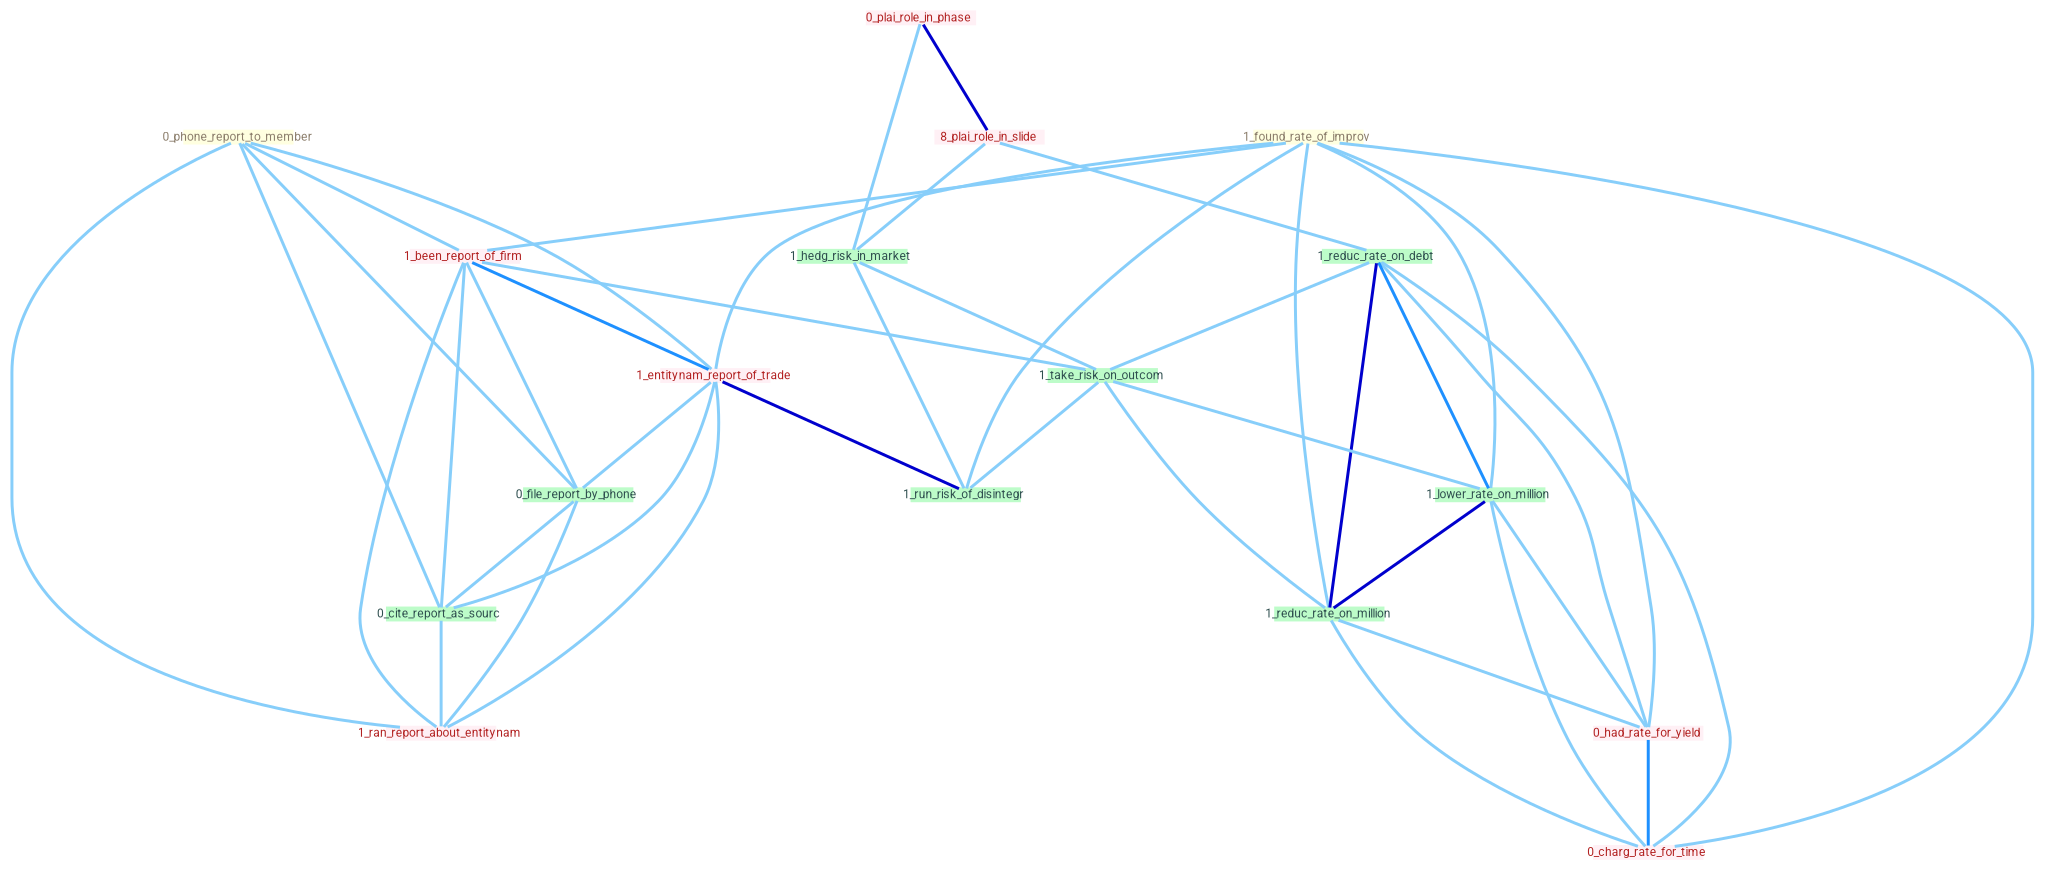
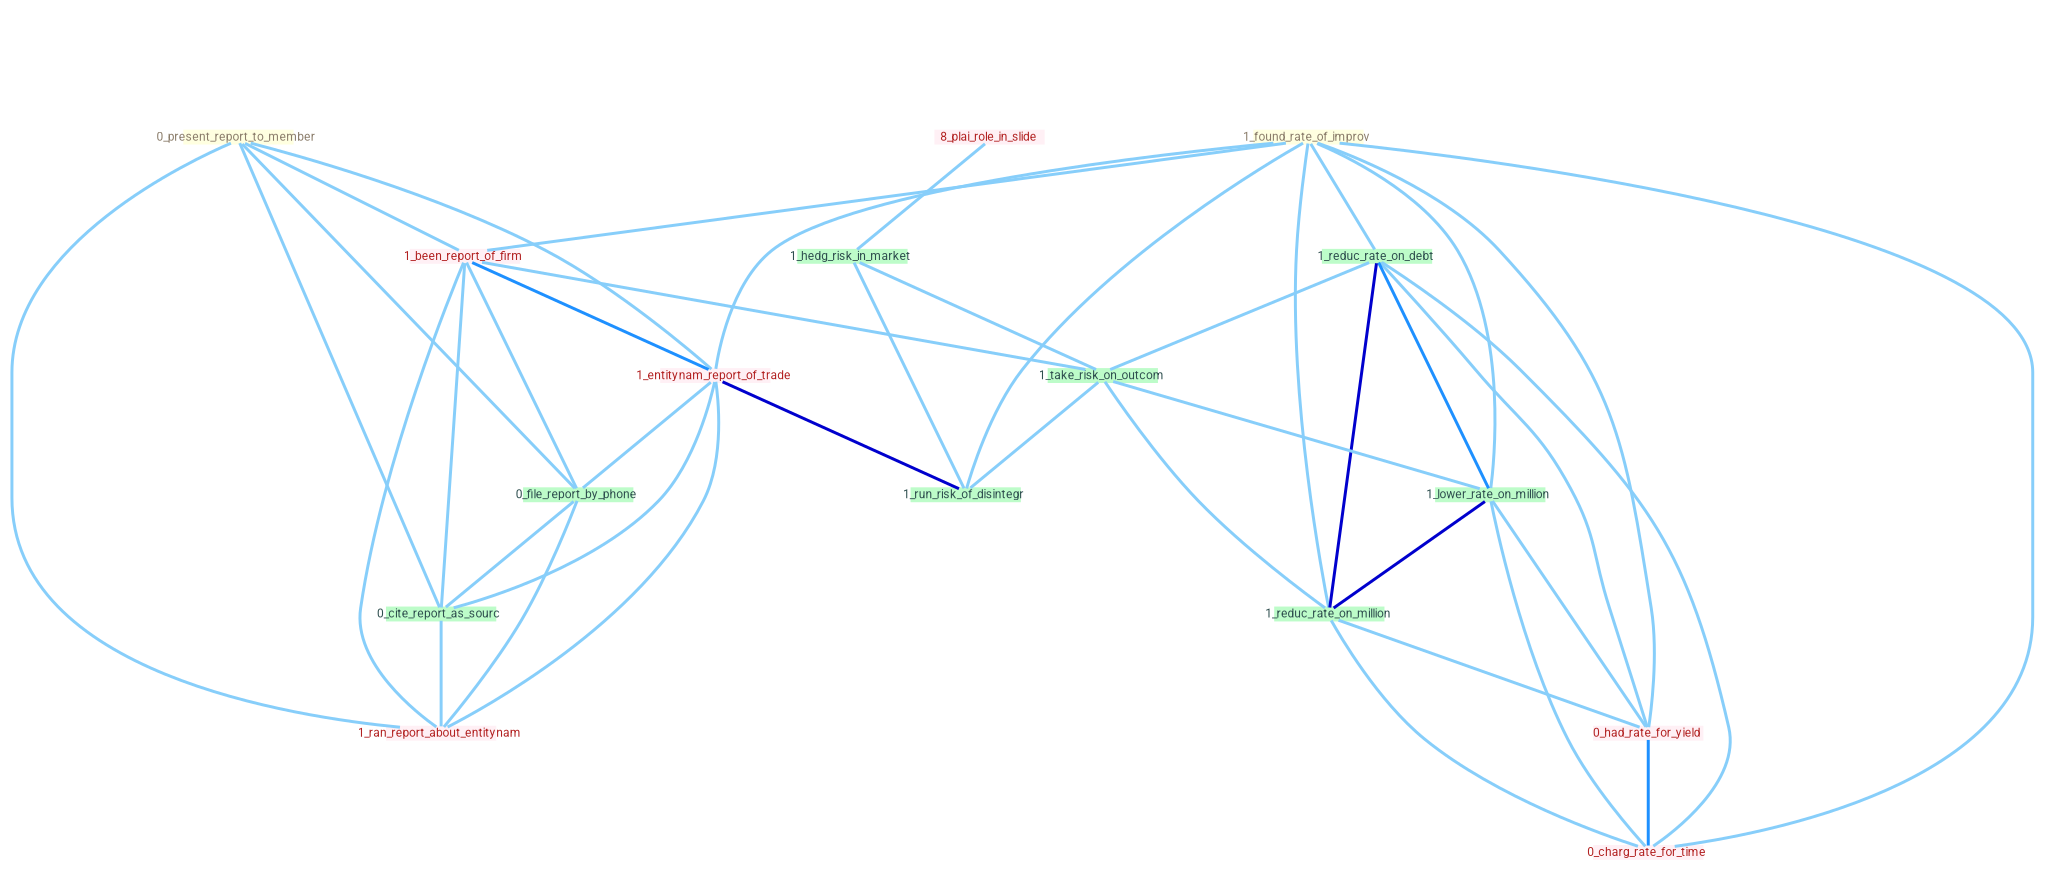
(921, 18) -> none
(238, 137) -> (238, 137)
(1183, 197) -> (1343, 197)
